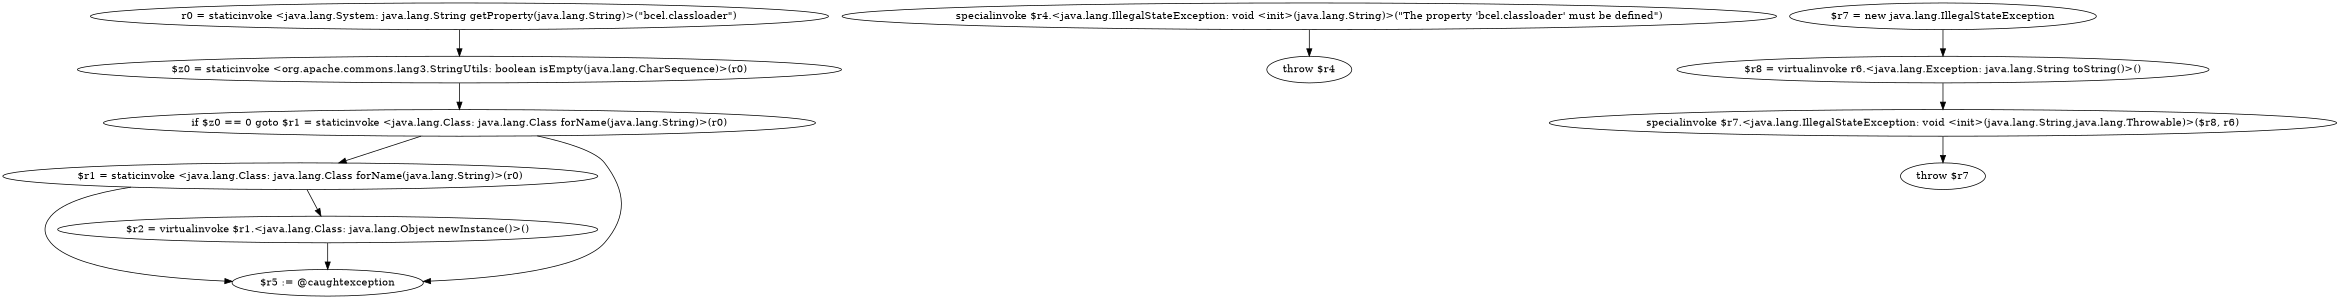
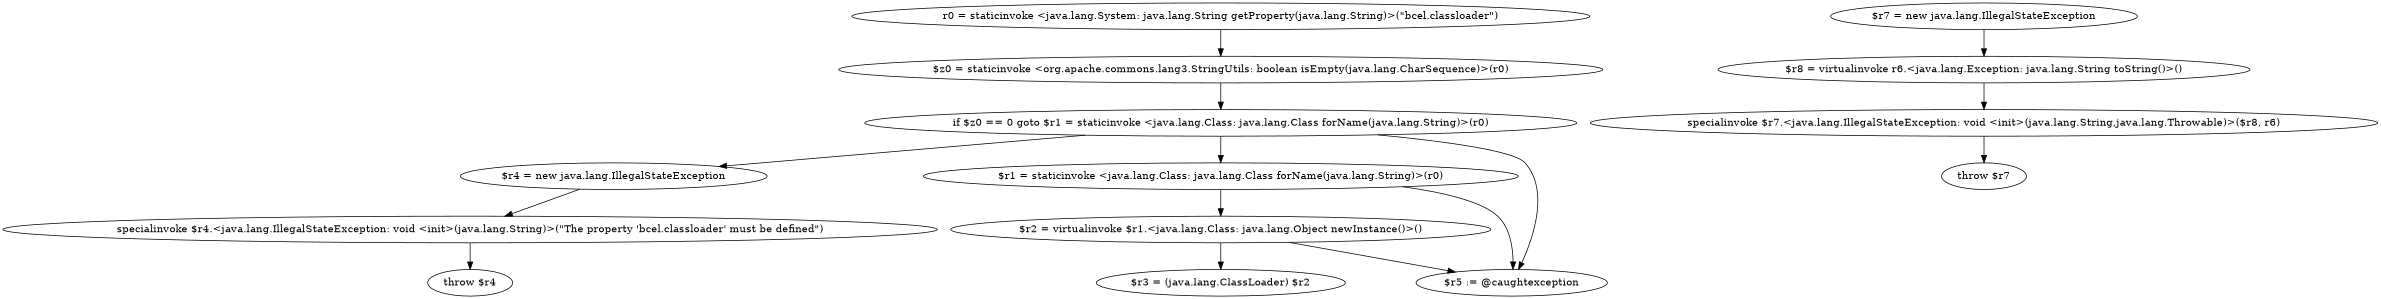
none -> (614, 176)
none -> (1221, 283)
